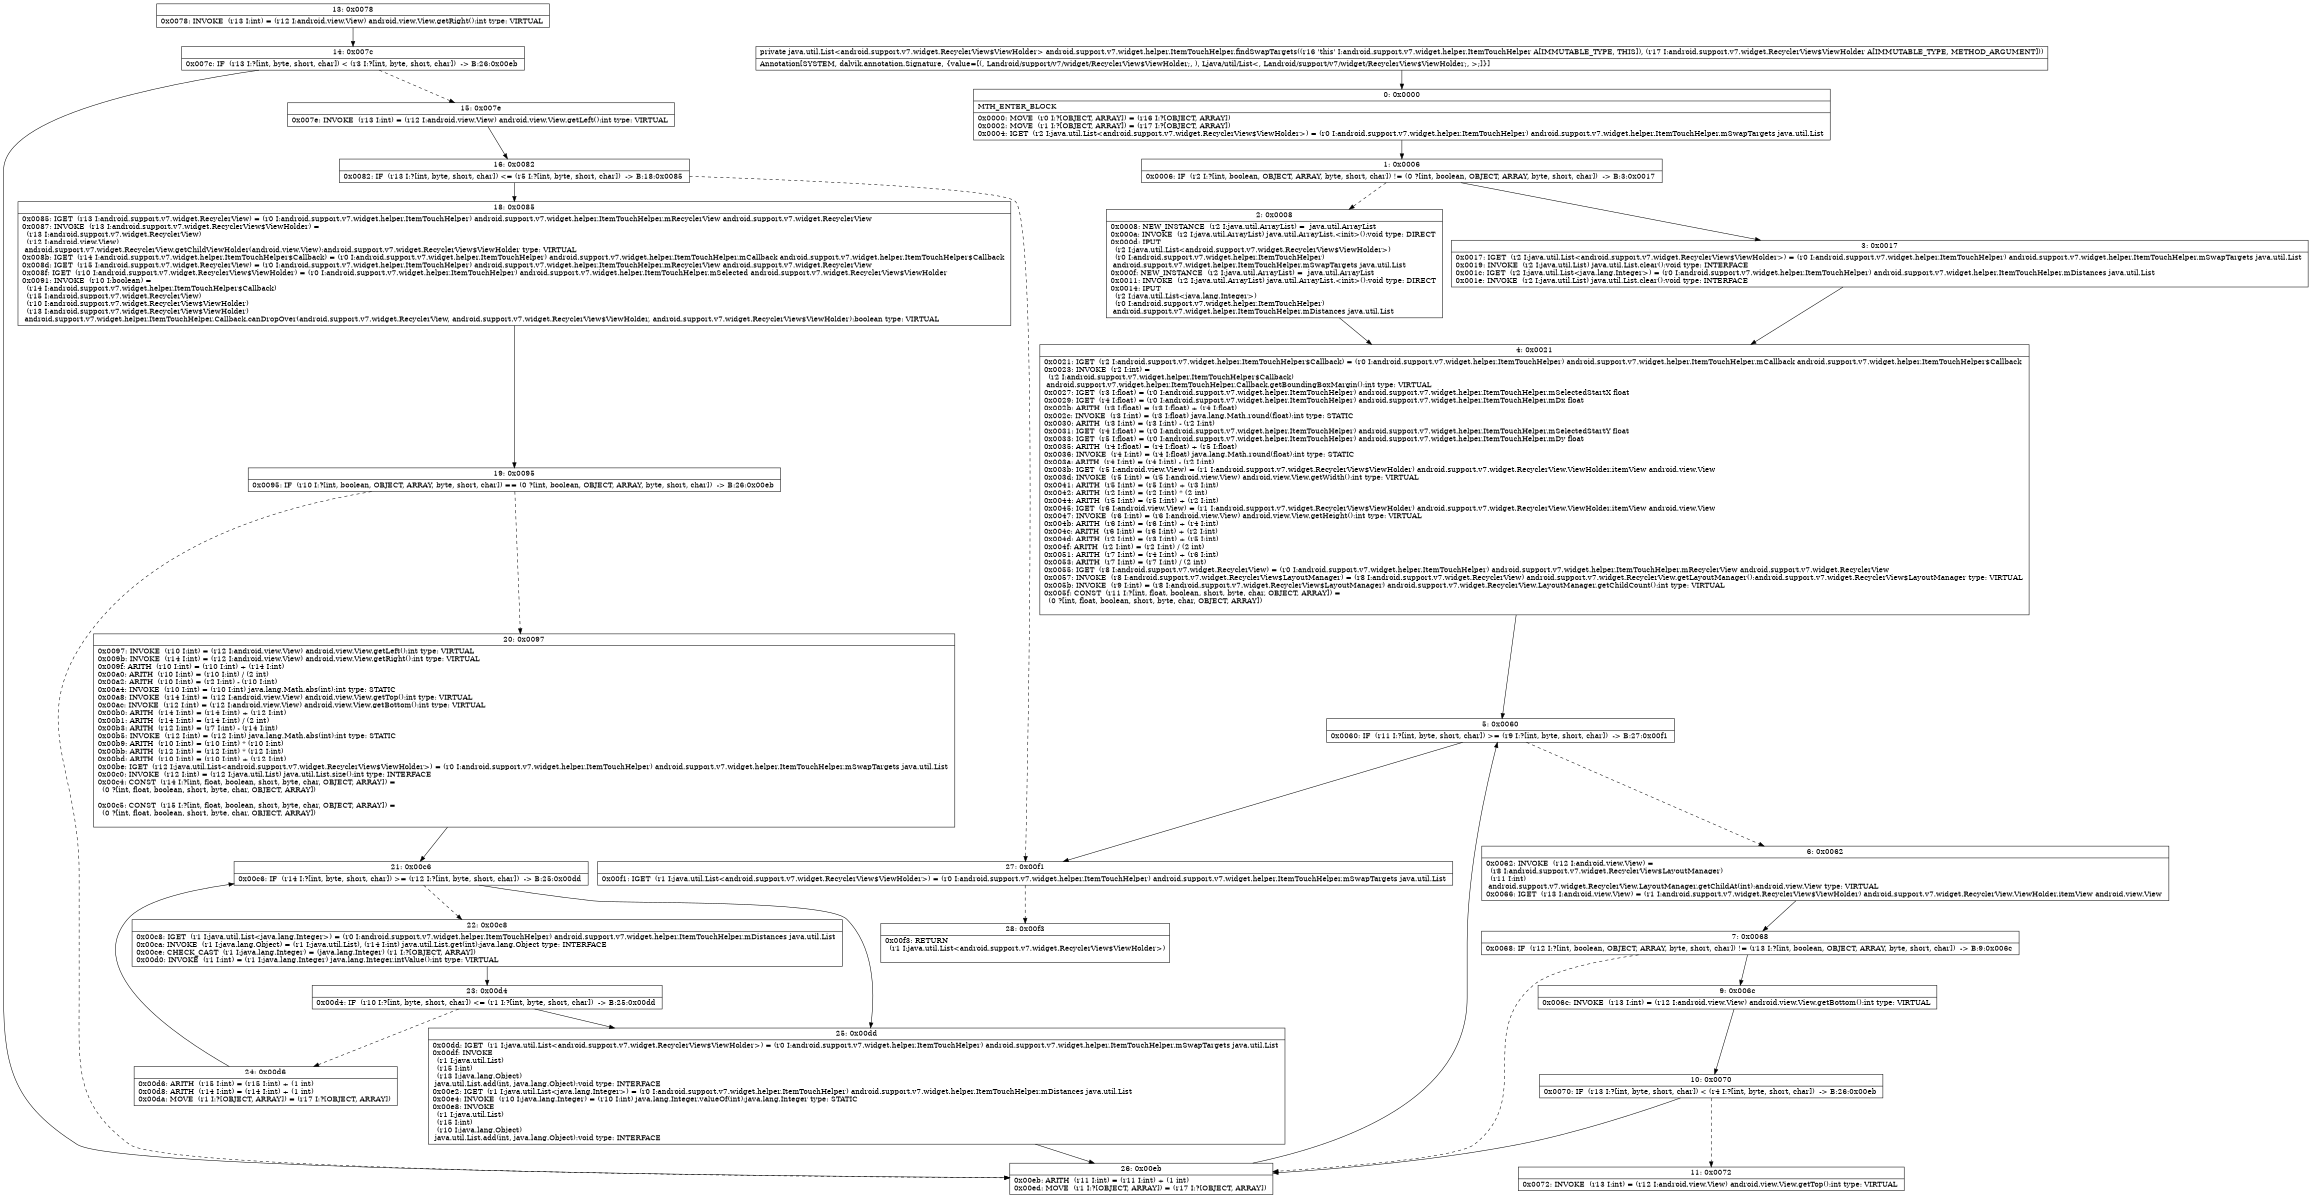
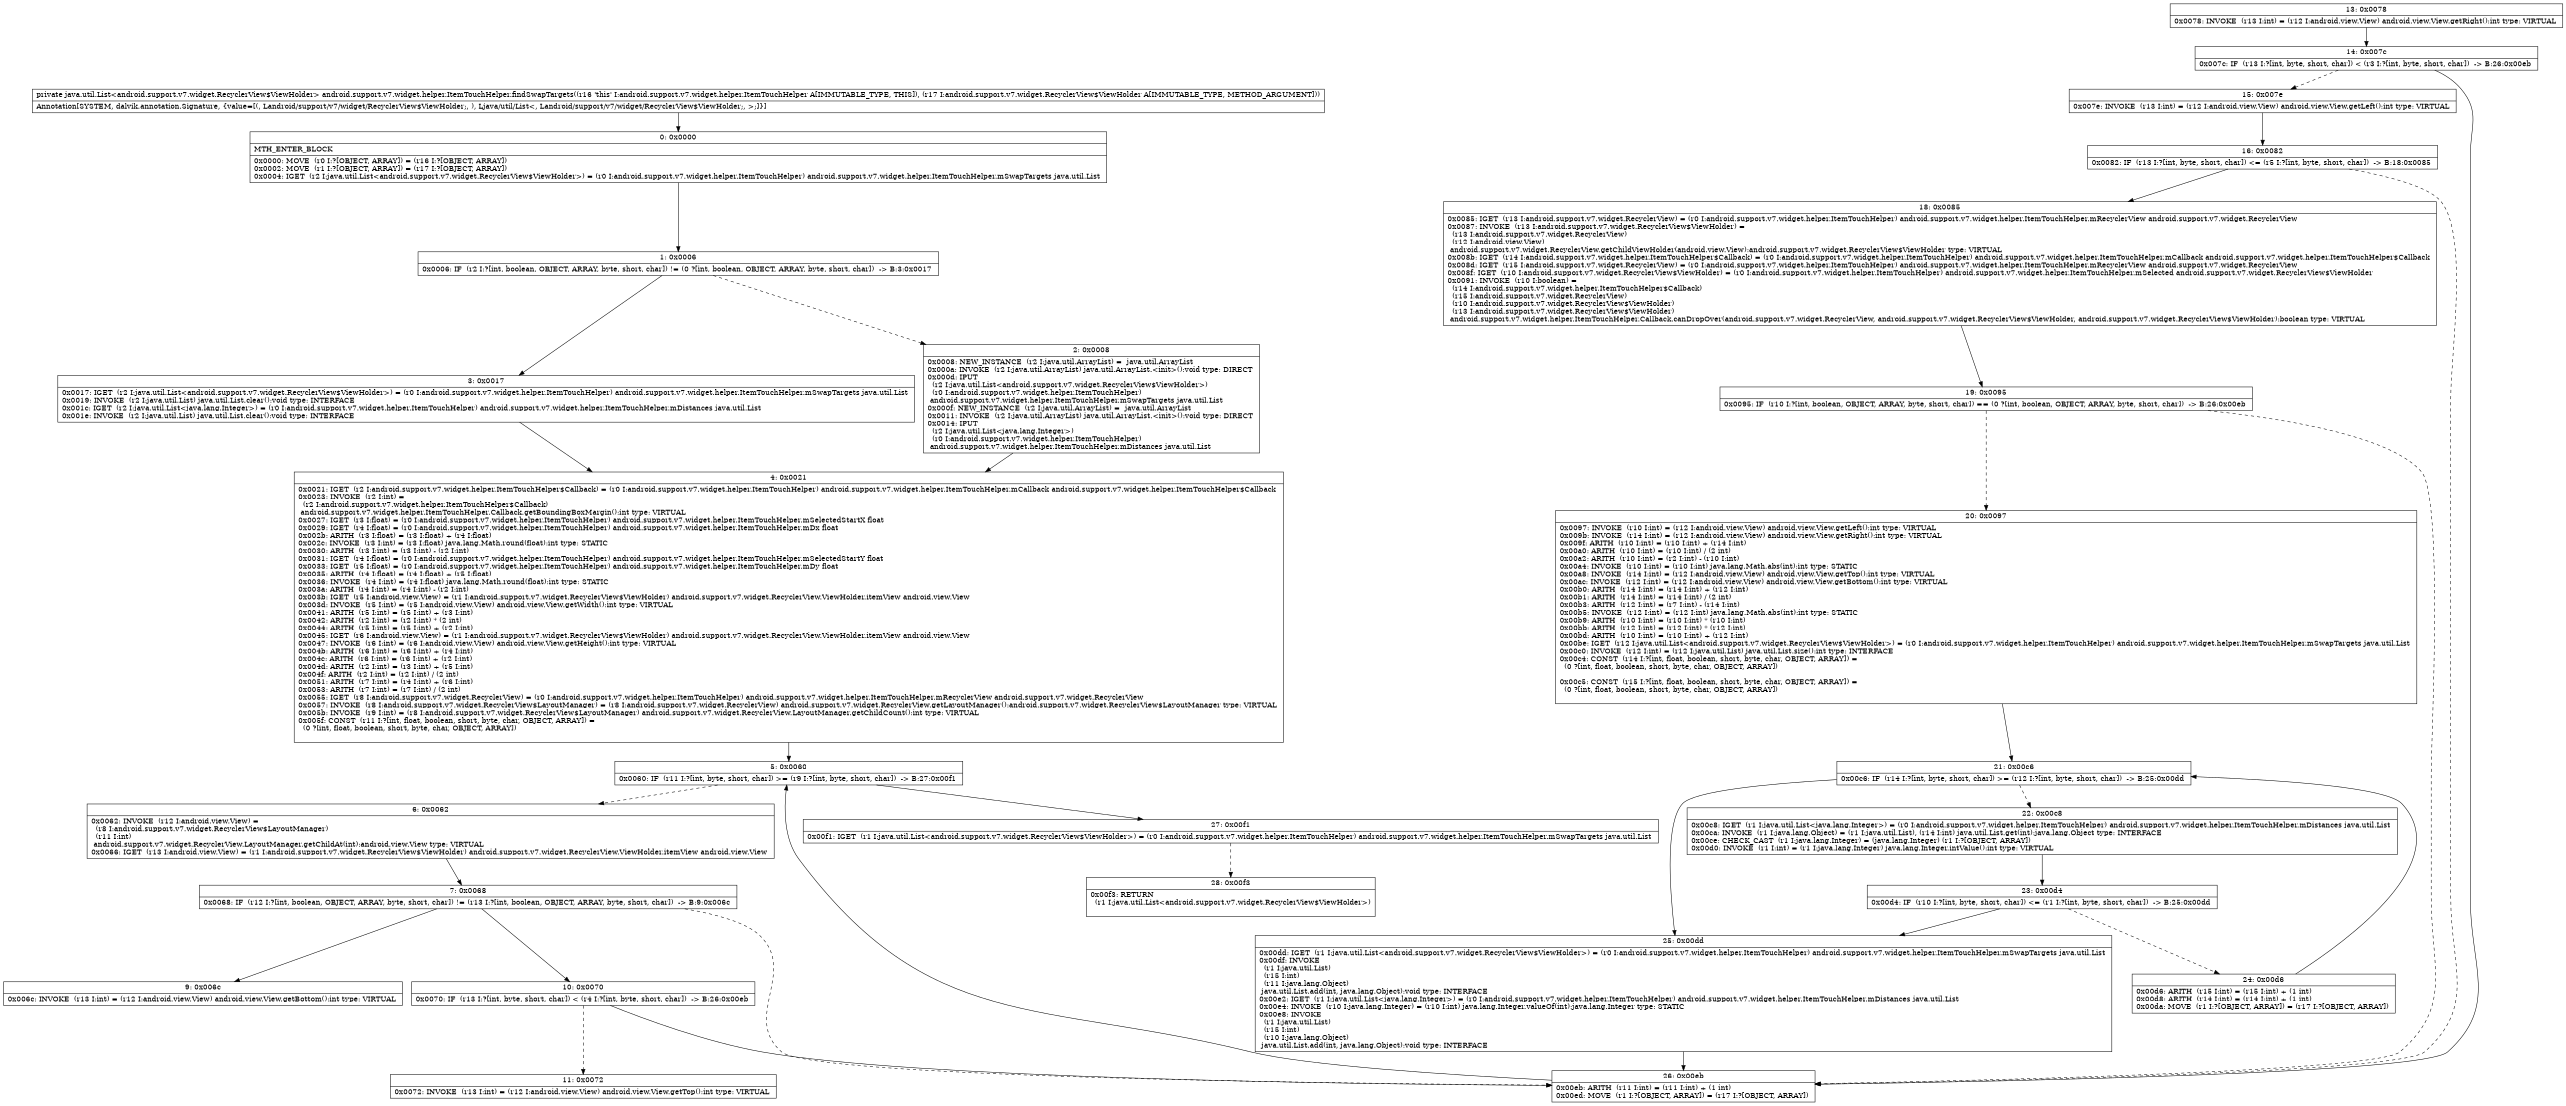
(1029, 365) -> (2451, 884)
(1725, 1039) -> (524, 944)
(477, 1076) -> (1304, 984)
